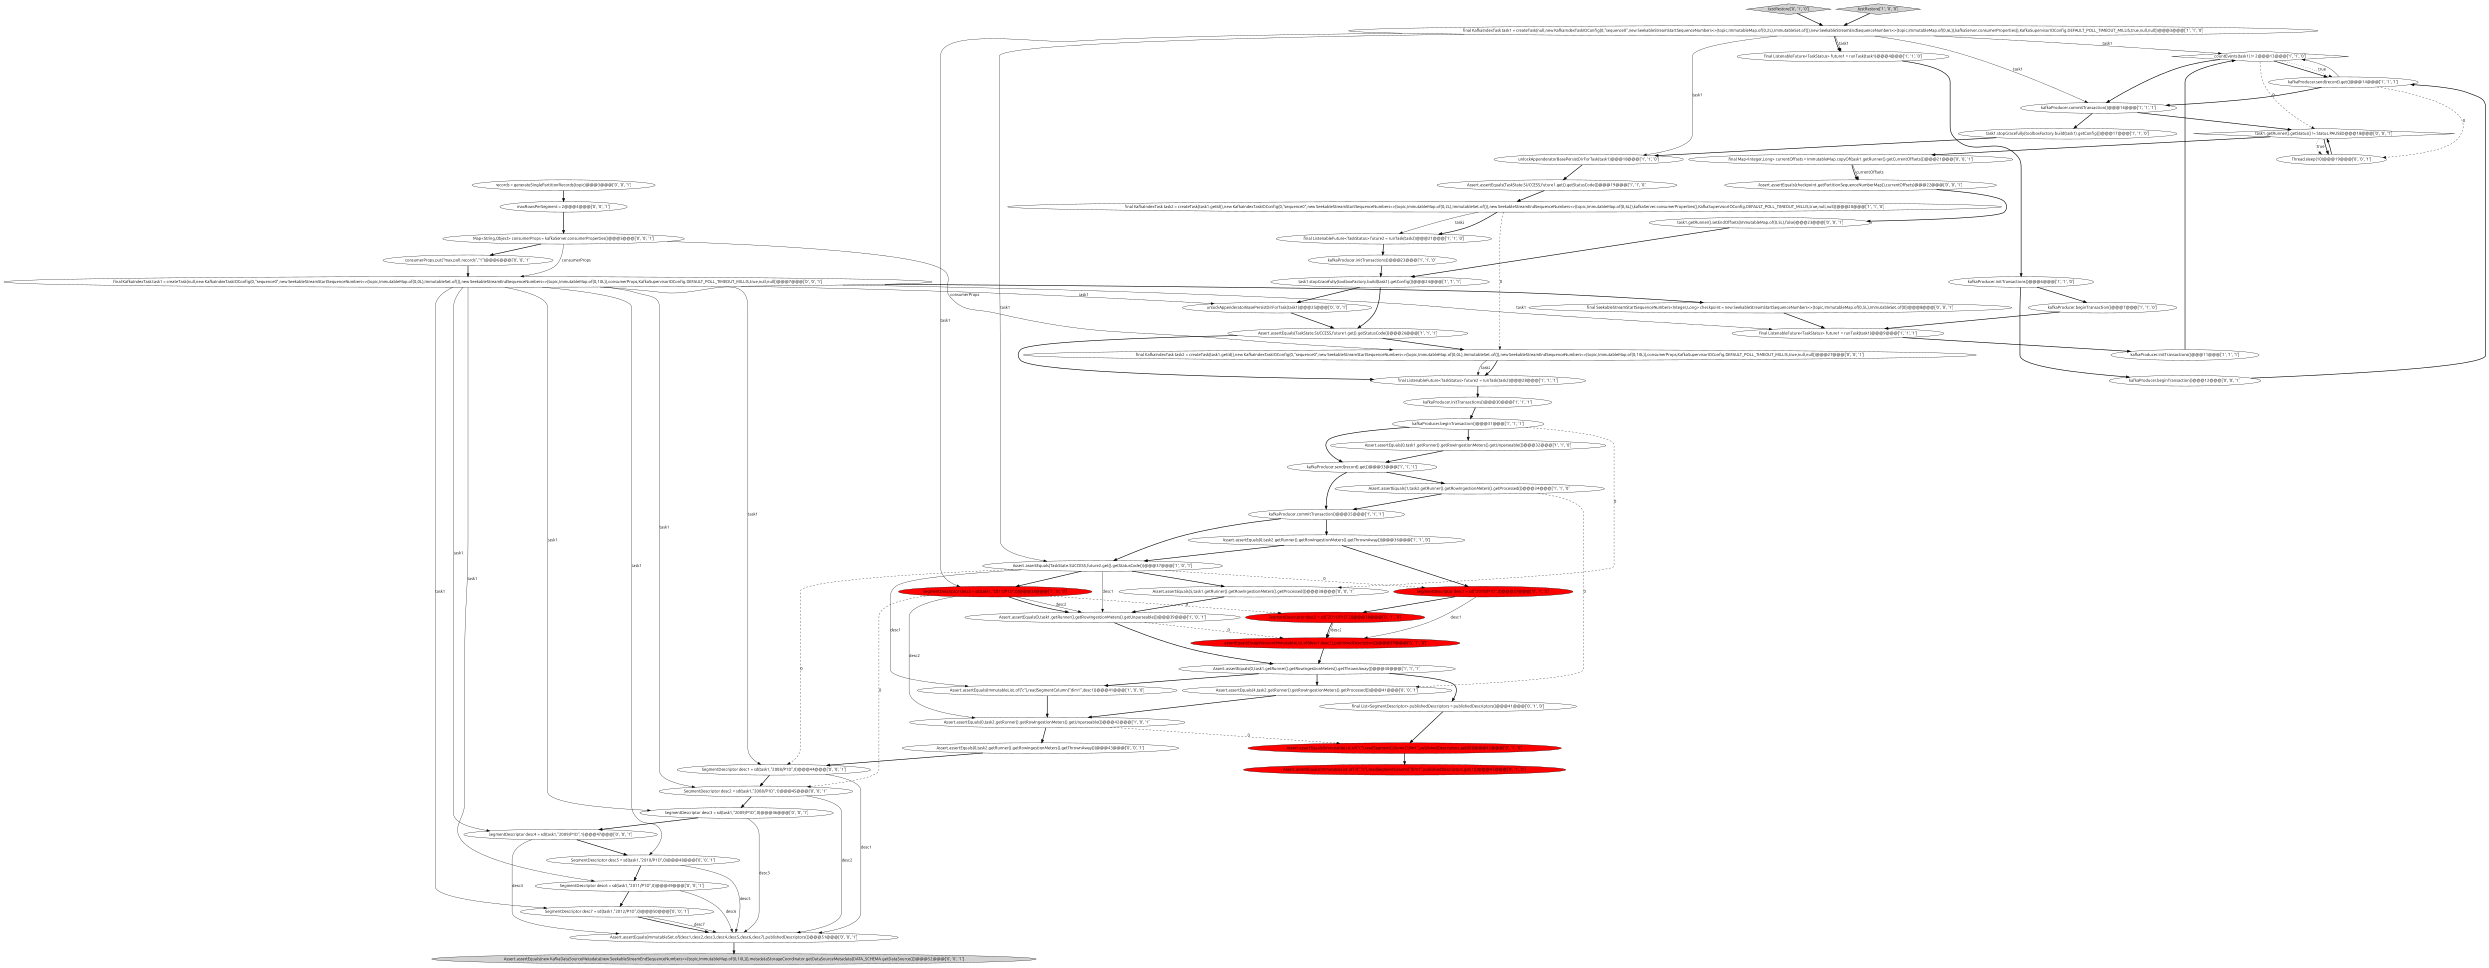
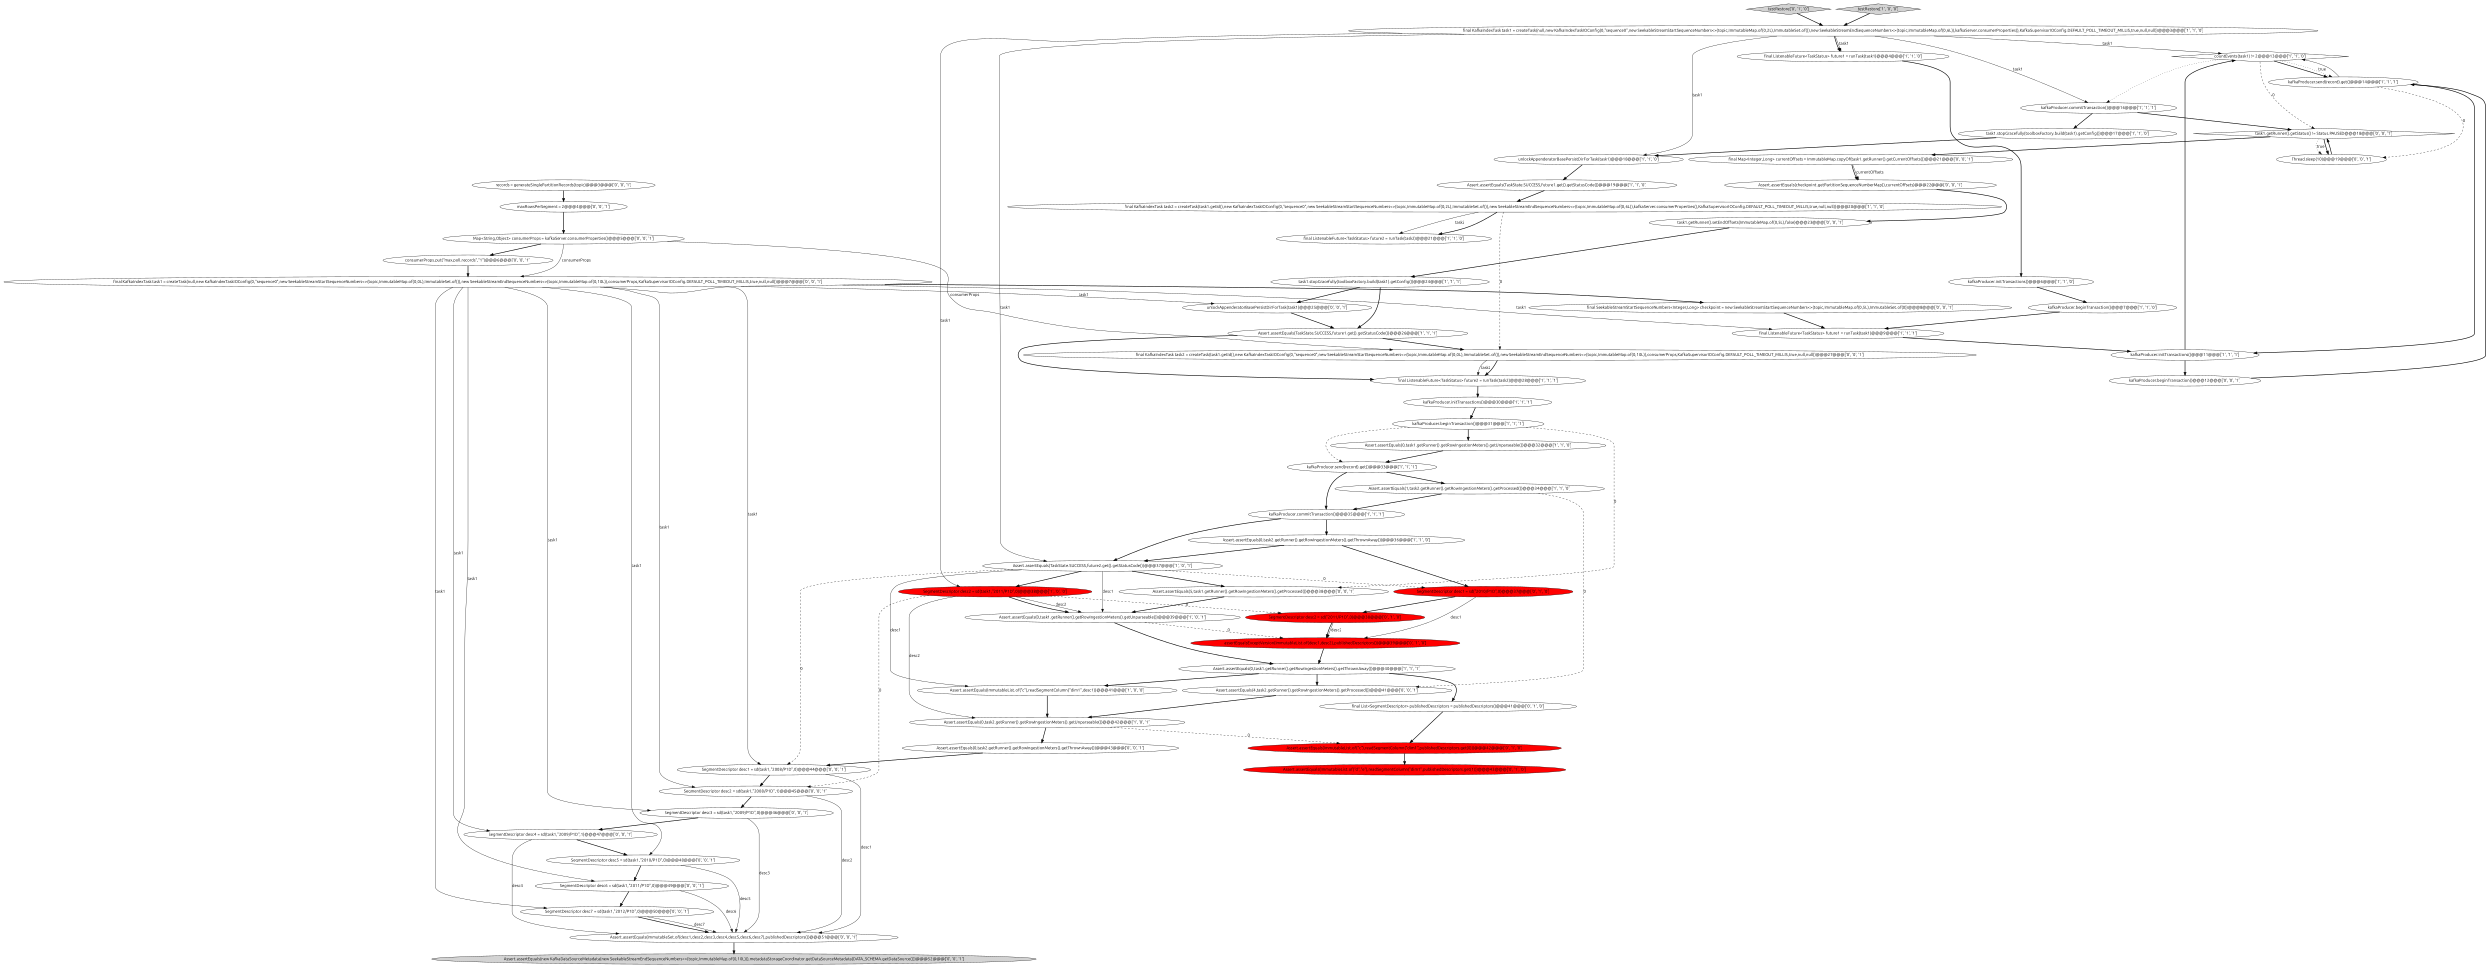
(2162, 74) -> (2162, 74)
(2246, 99) -> (2474, 295)
(1382, 260) -> none
(2038, 365) -> (2185, 366)
(1355, 433) -> (1355, 433)
